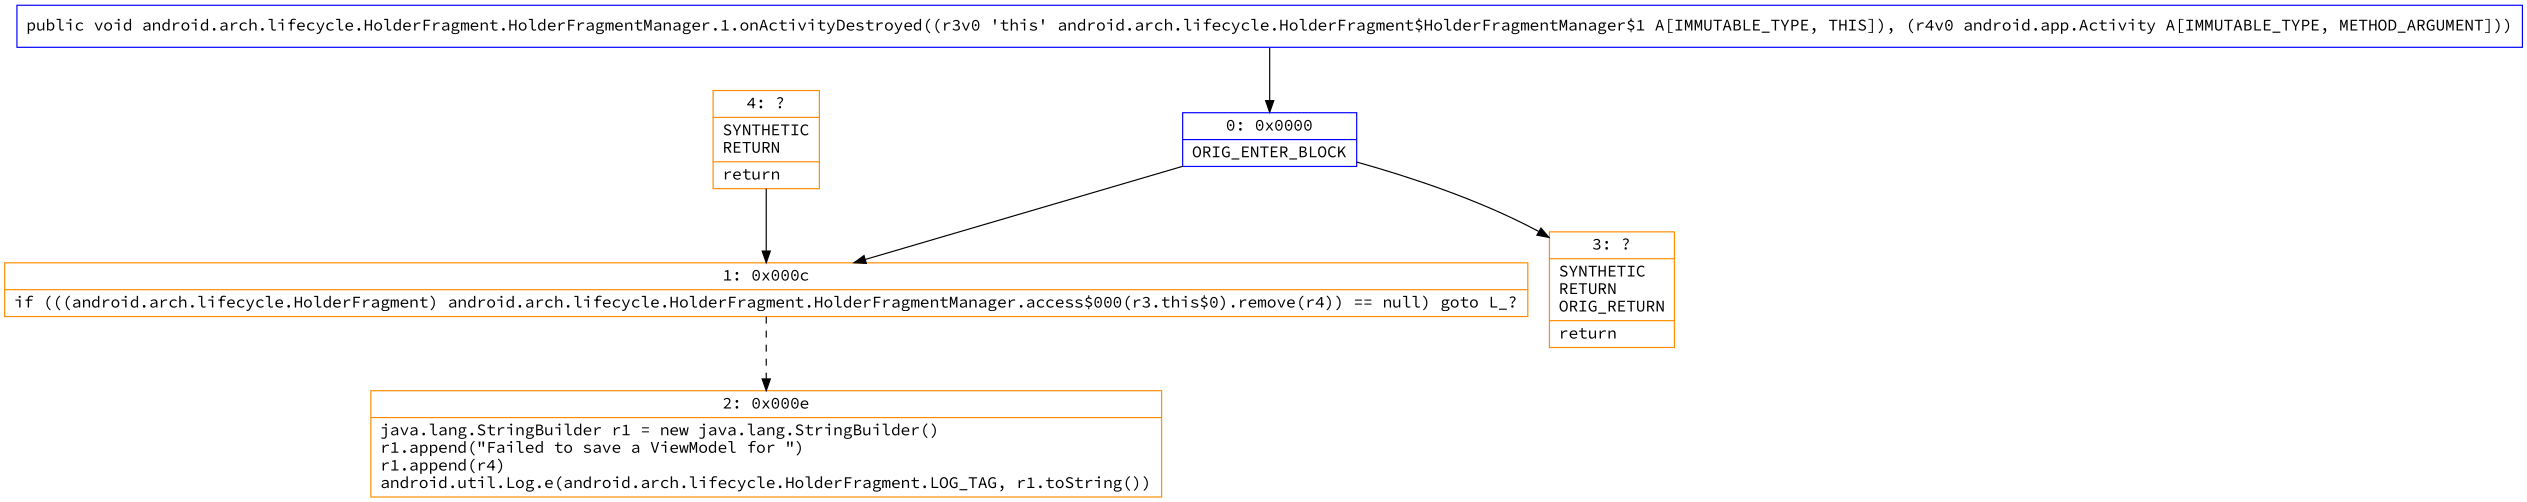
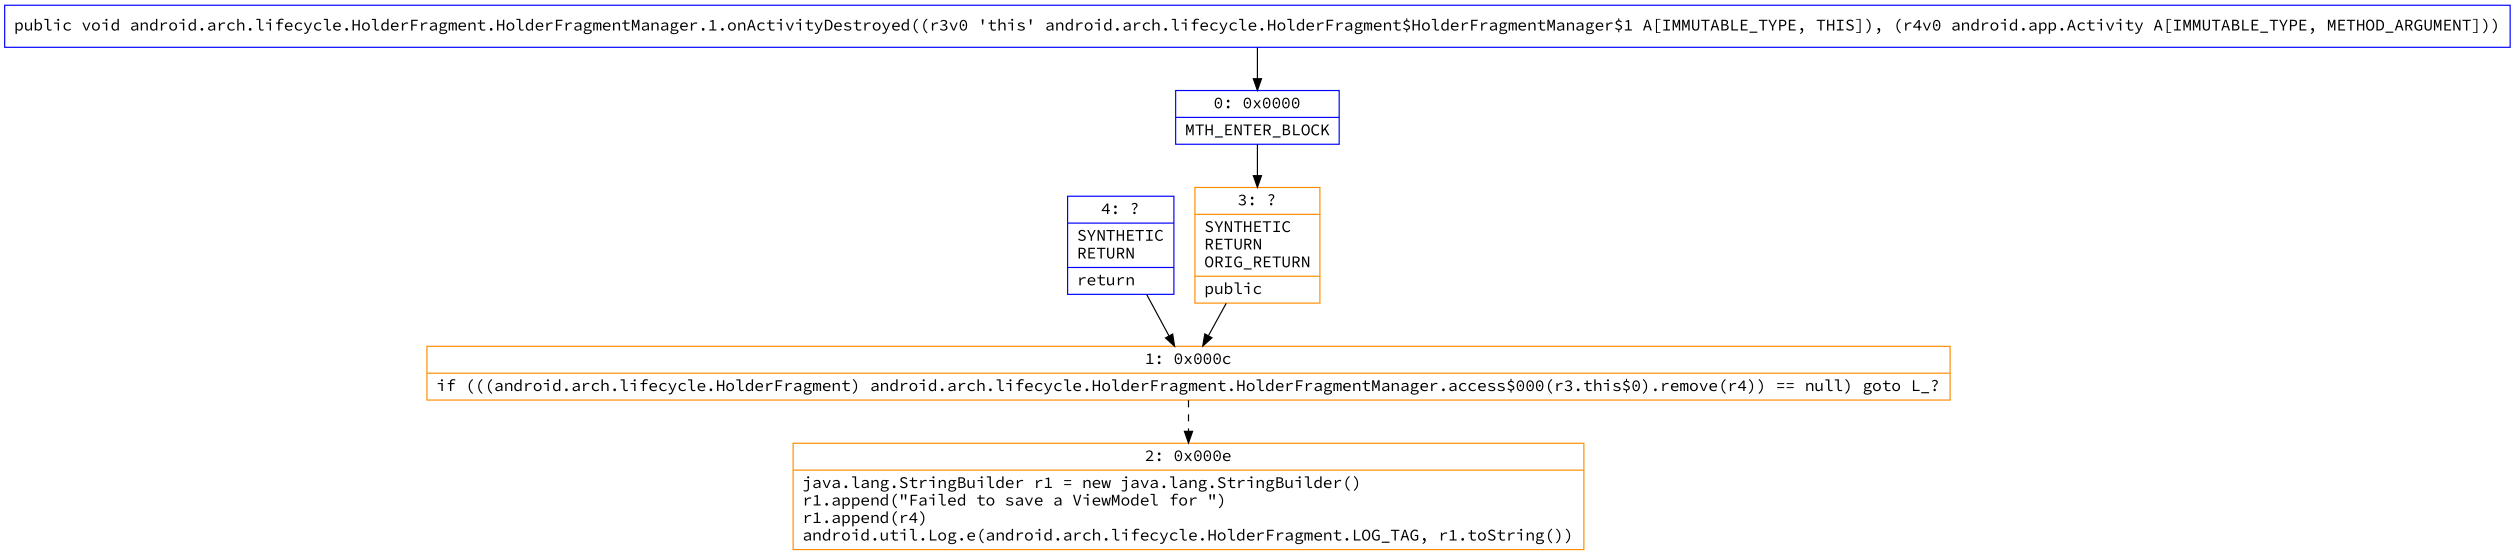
(766, 140) -> (1121, 245)
(1270, 152) -> (1257, 130)
(1024, 213) -> (1217, 319)
(1588, 333) -> (1233, 289)
